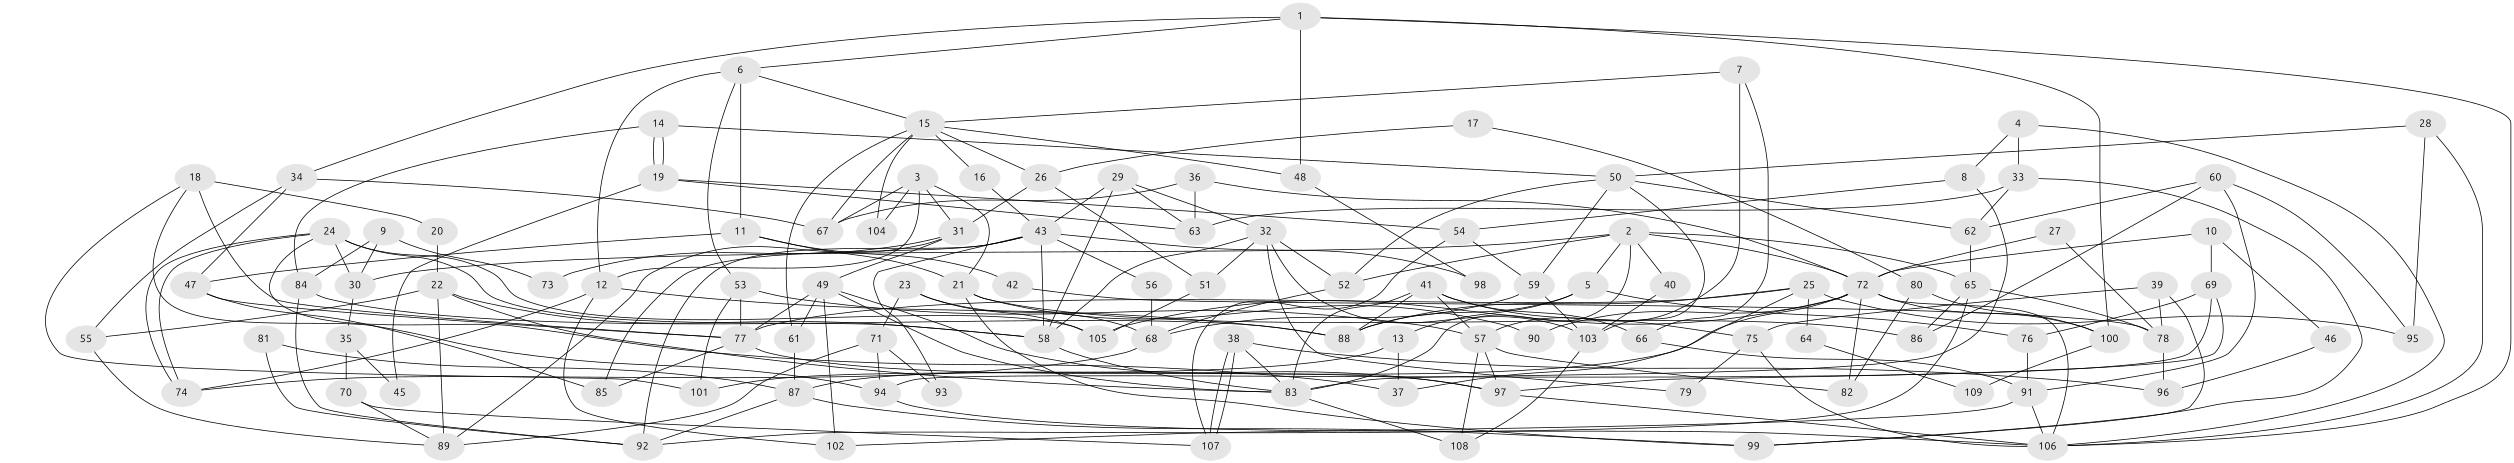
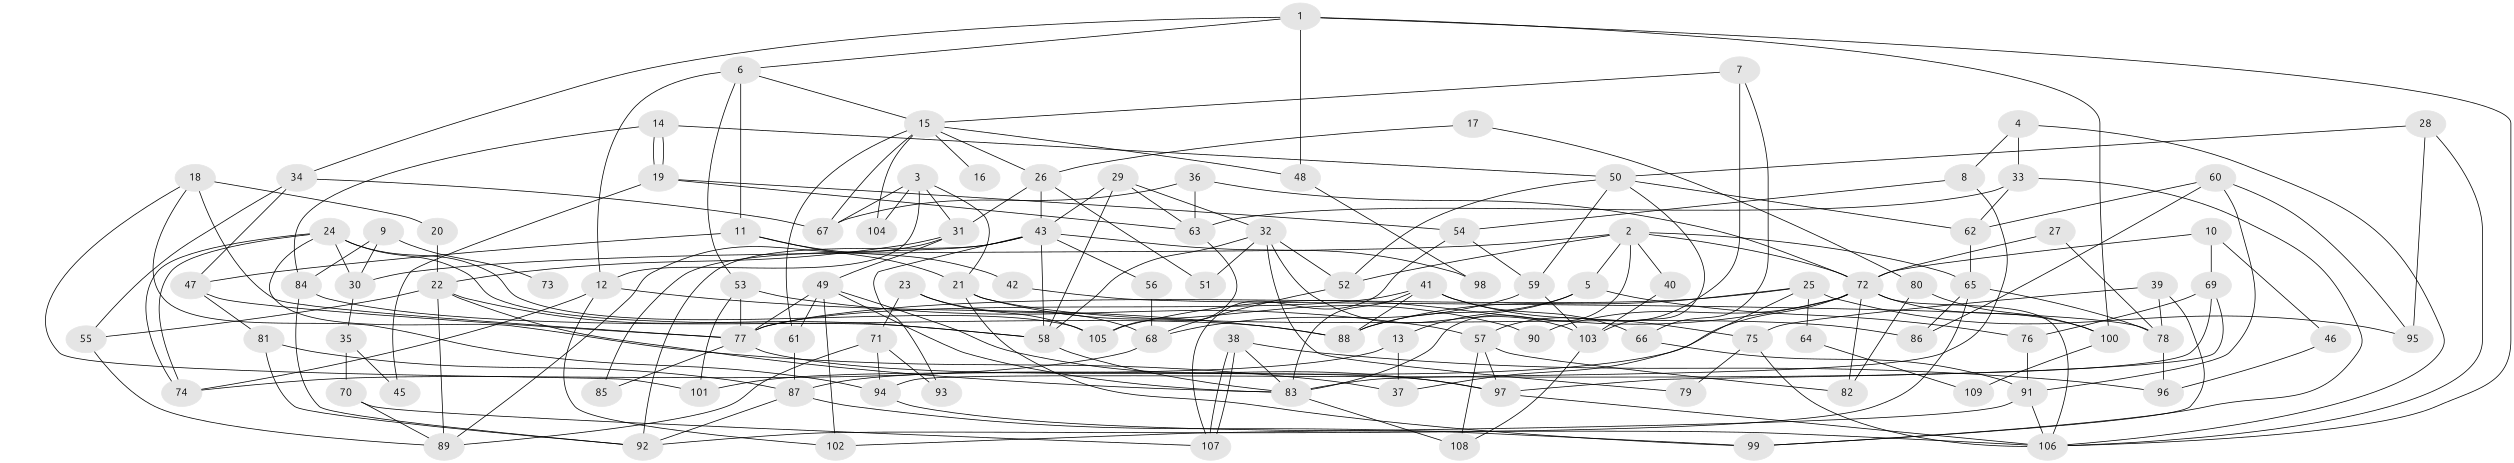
(1011, 205) -> (1041, 206)
(751, 253) -> (699, 261)
(1165, 306) -> (1234, 295)
(1453, 312) -> (1098, 307)
(463, 349) -> (227, 312)
